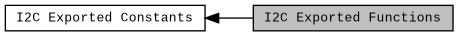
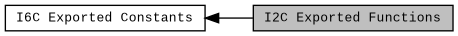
(105, 18) -> (105, 18)
